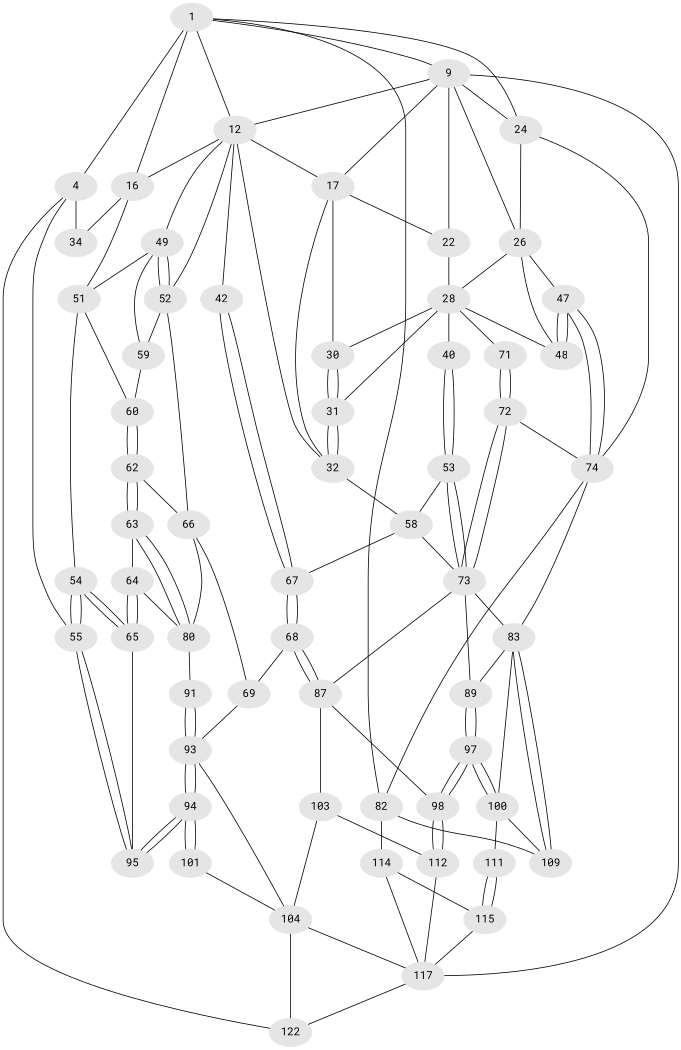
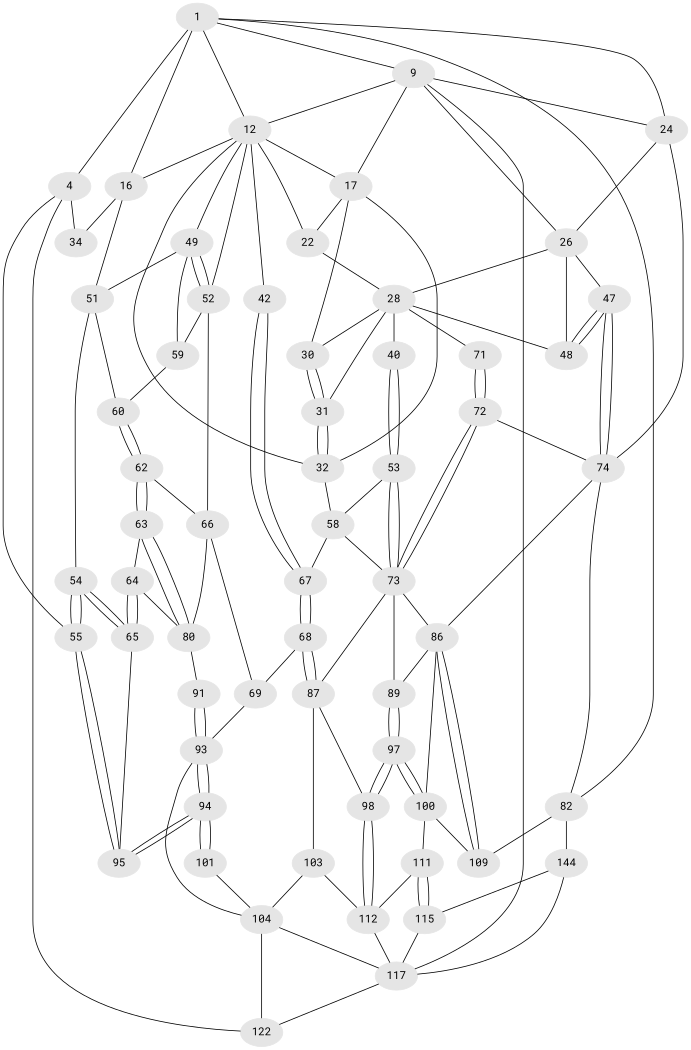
(449, 158) -> (282, 185)
(514, 638) -> (437, 638)
(381, 863) -> (566, 863)
none -> (395, 891)
